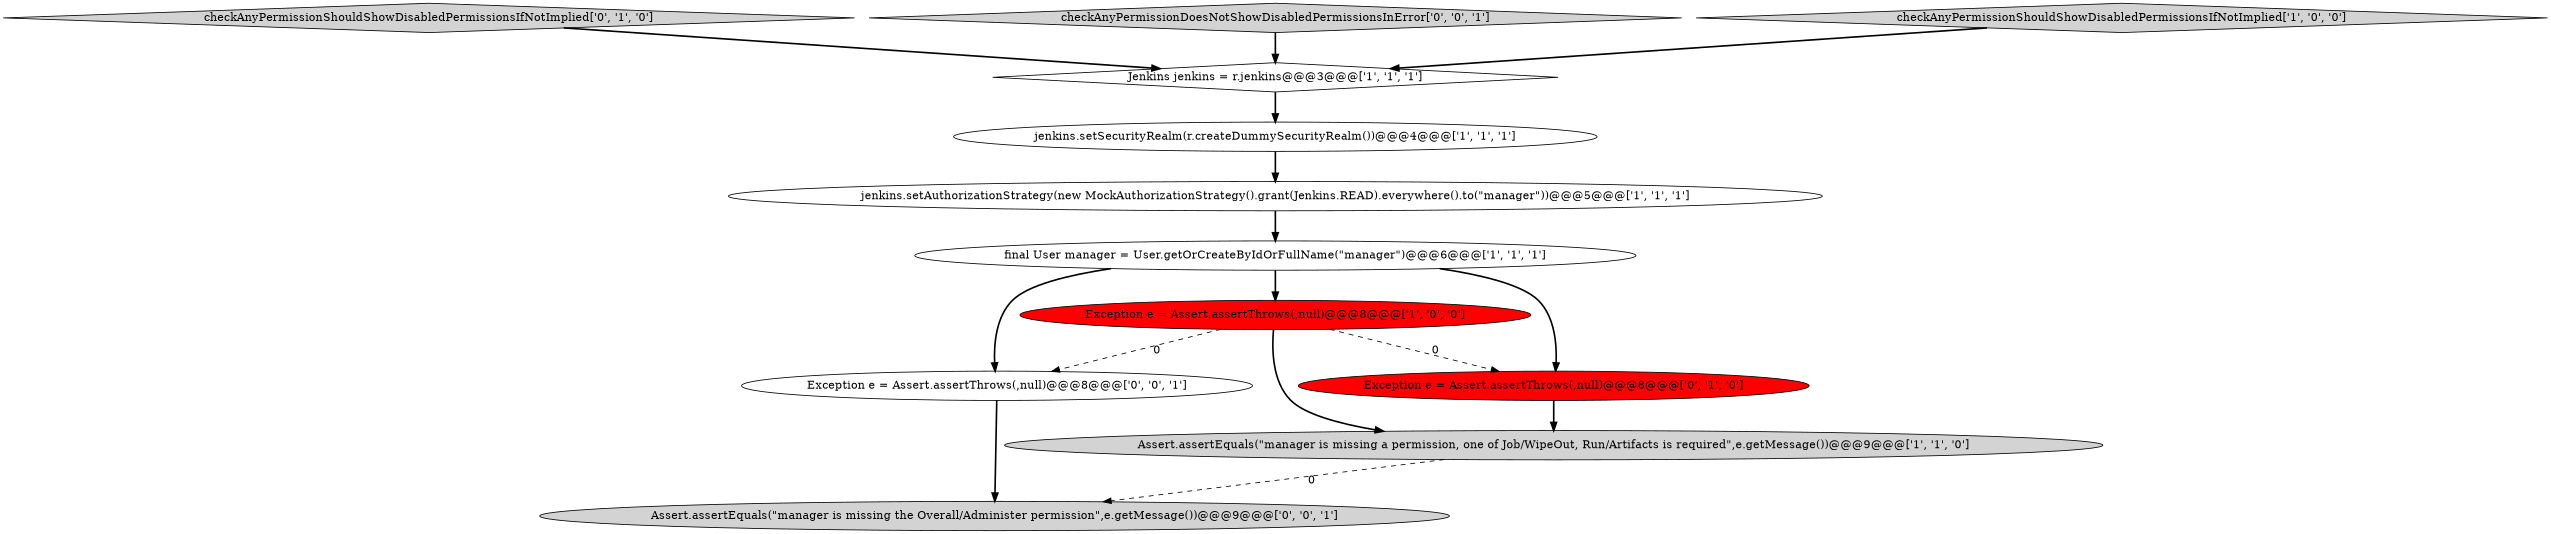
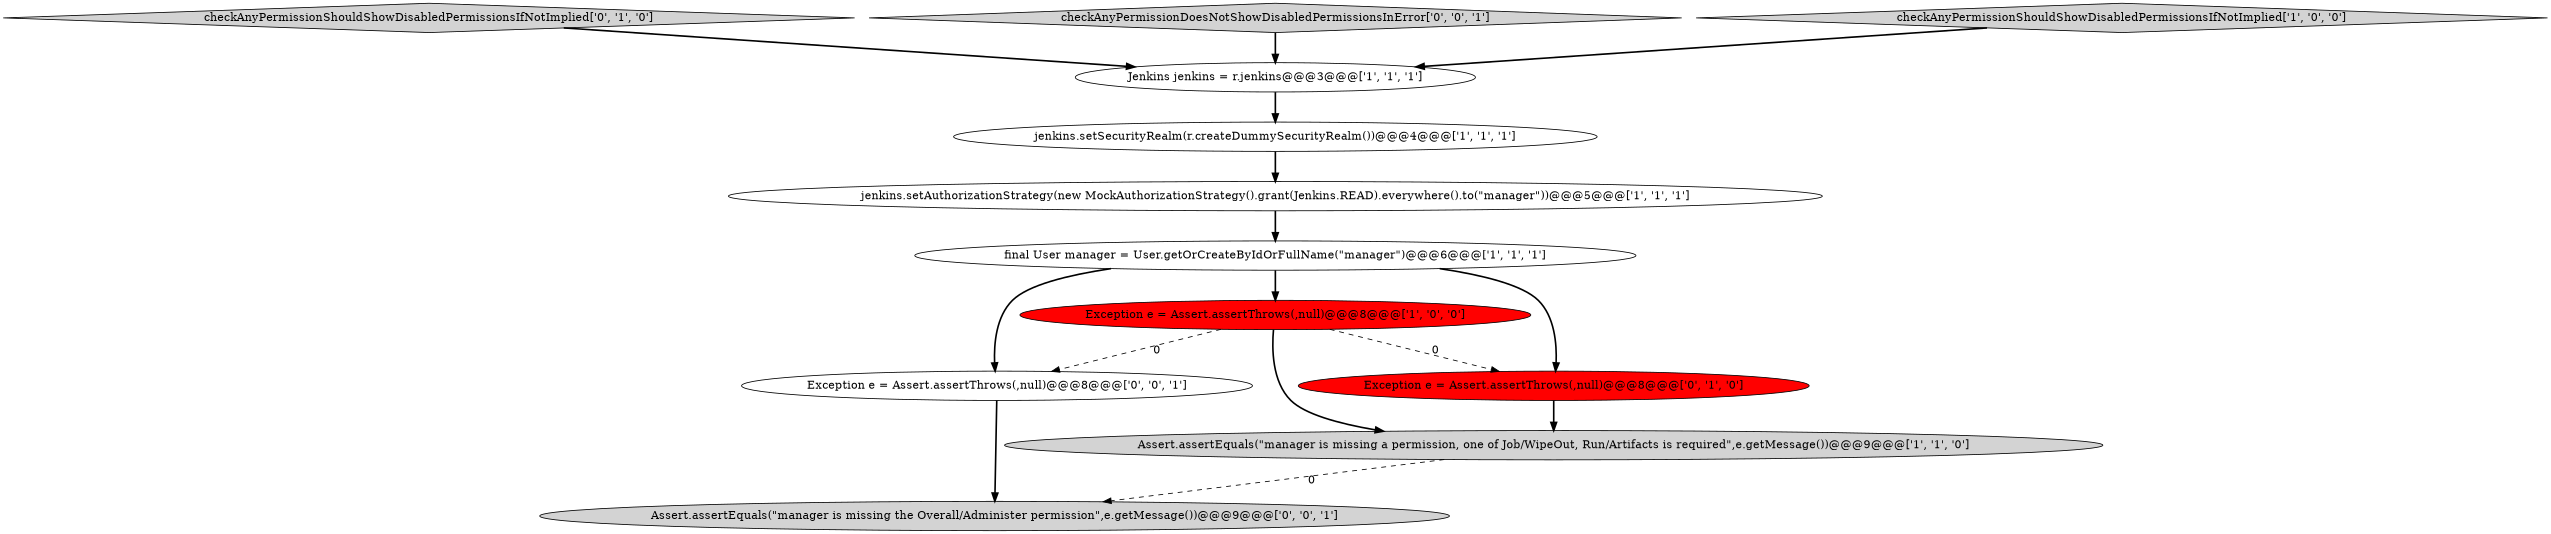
(1275, 77) -> (1275, 77)
